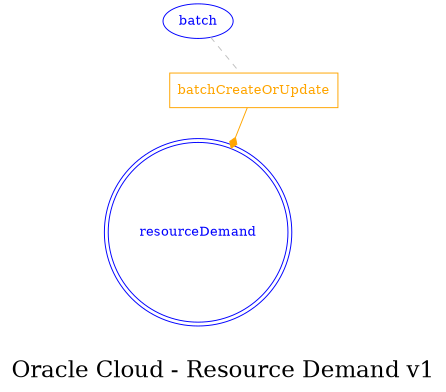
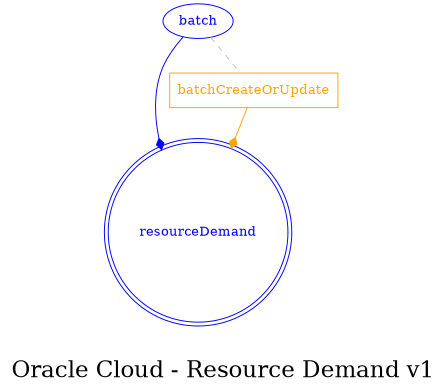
none -> (158, 84)
